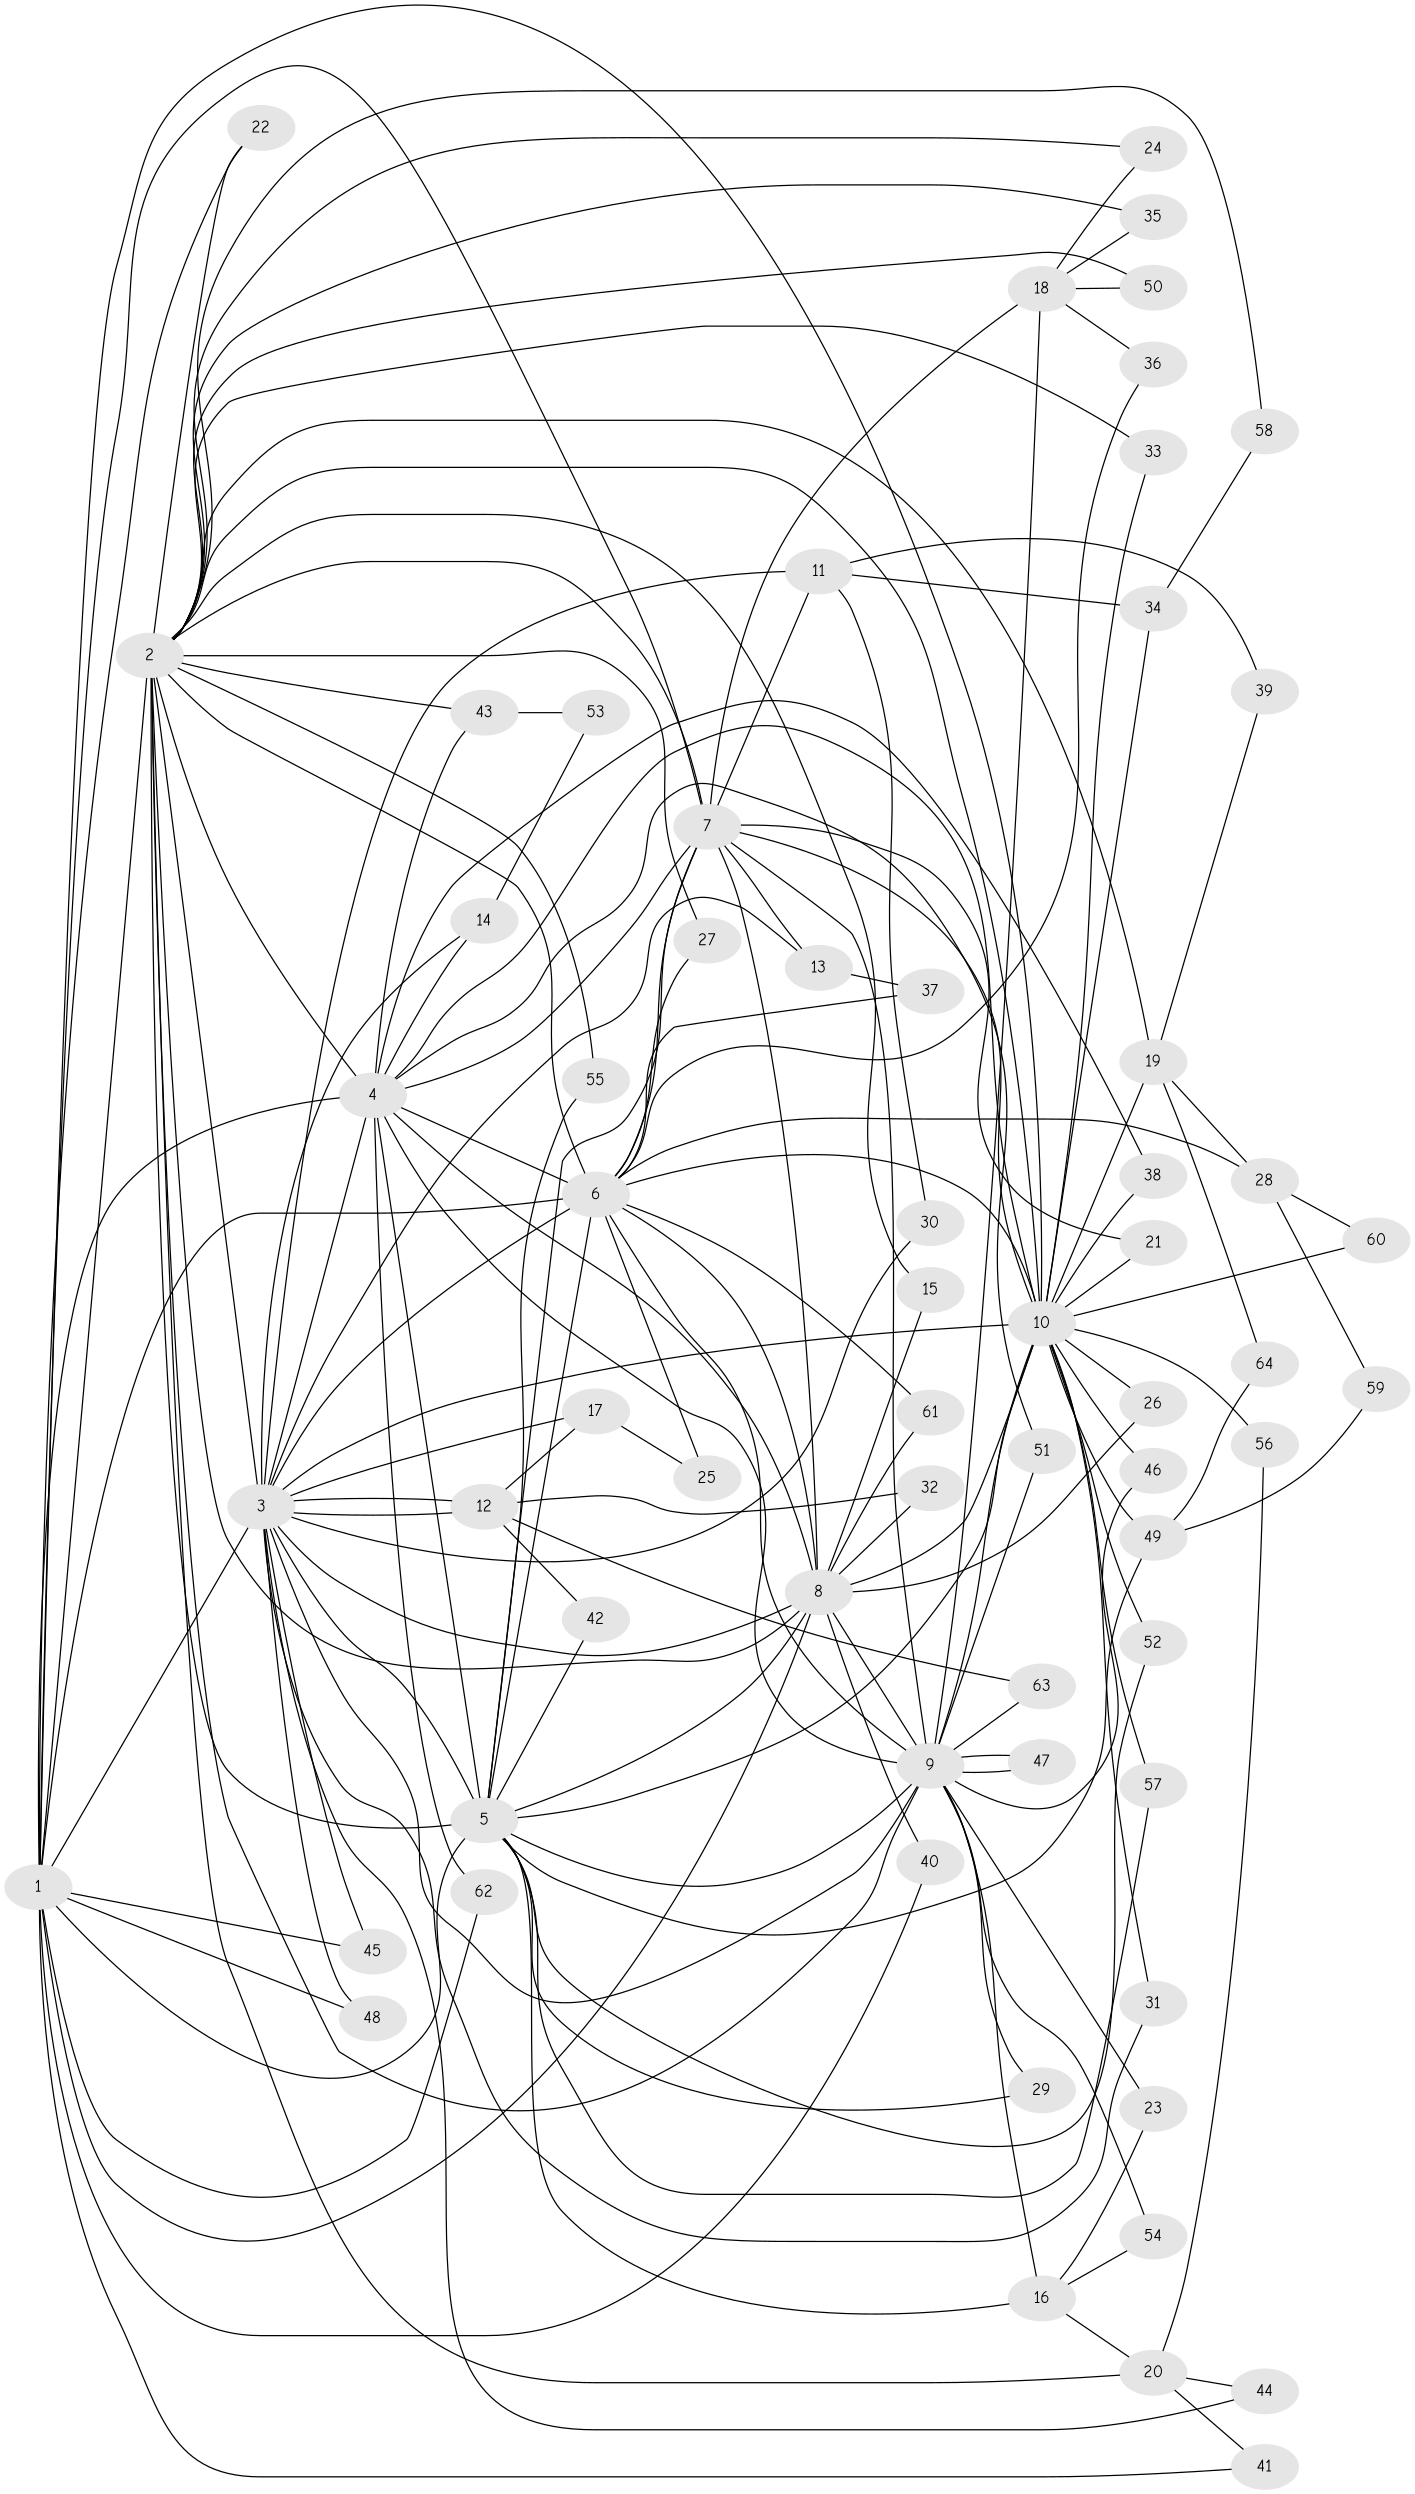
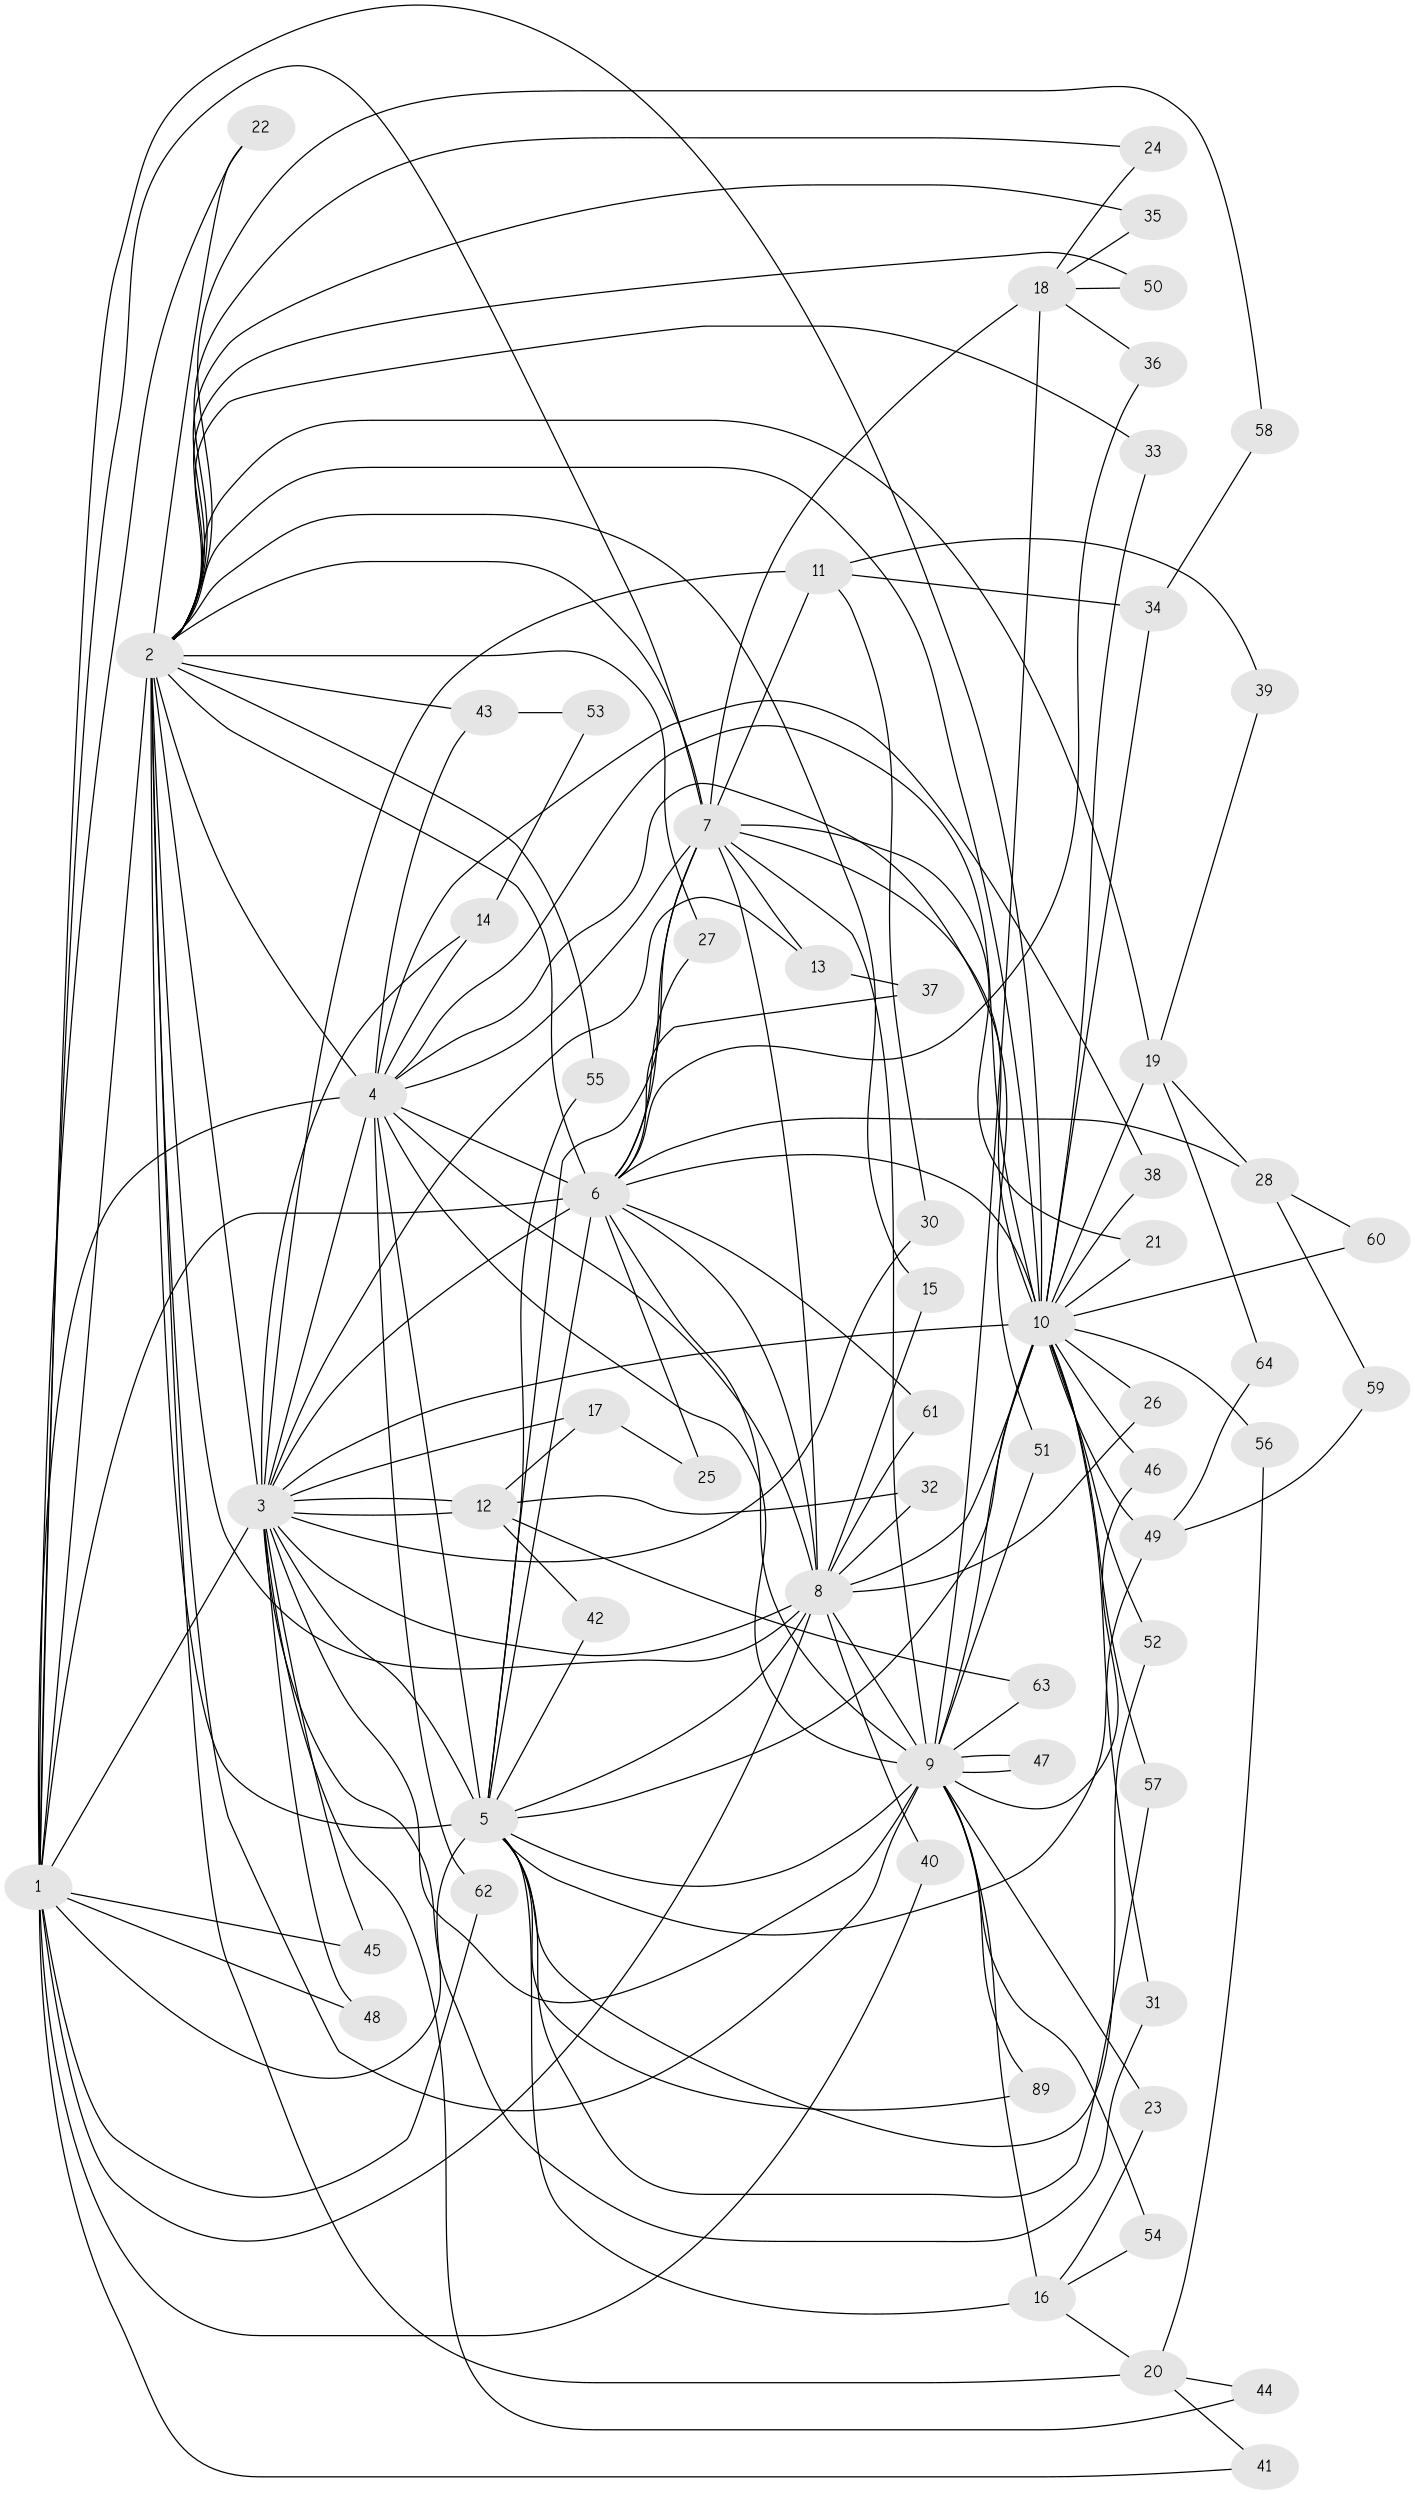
(1042, 2090) -> (1042, 2090)
